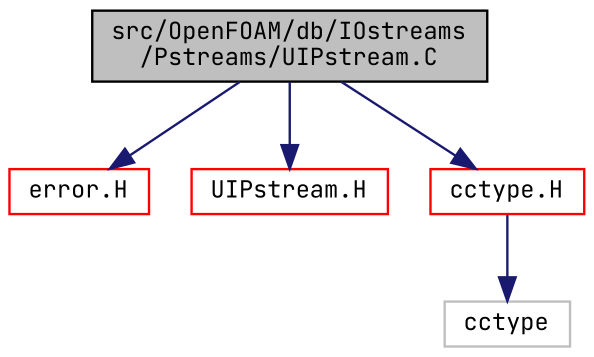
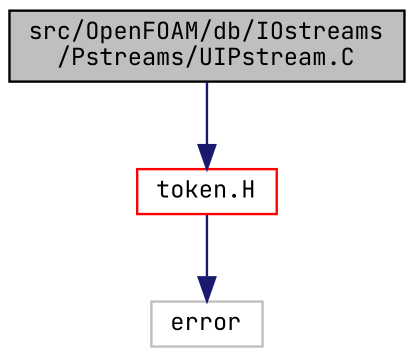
(79, 192) -> none
(290, 192) -> none
(507, 192) -> (207, 192)
(507, 324) -> (207, 324)
